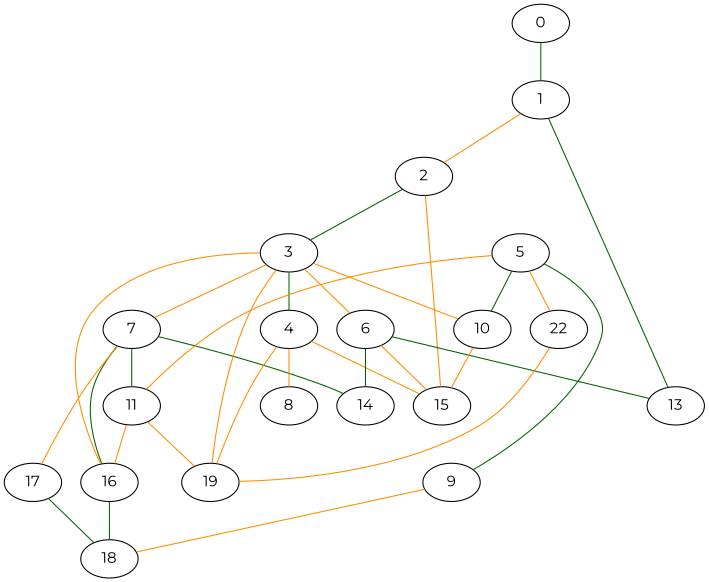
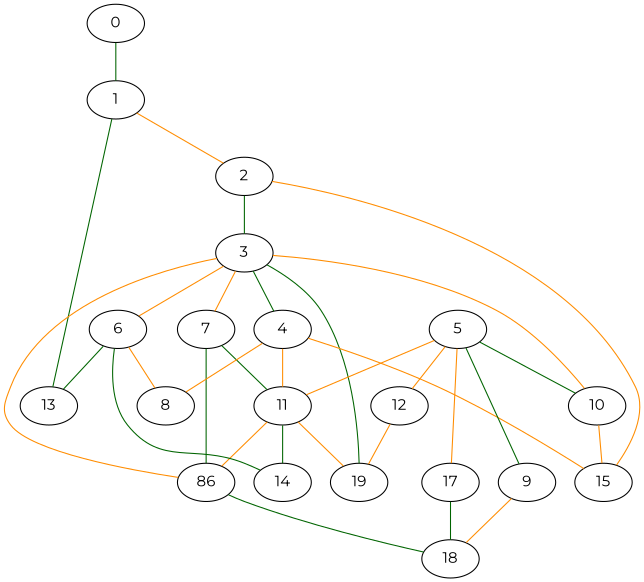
(559, 329) -> (400, 406)
(252, 362) -> (283, 444)
(230, 367) -> (336, 339)
(404, 368) -> (142, 368)
(242, 403) -> (283, 368)
(72, 409) -> (454, 406)
(109, 482) -> (206, 482)
